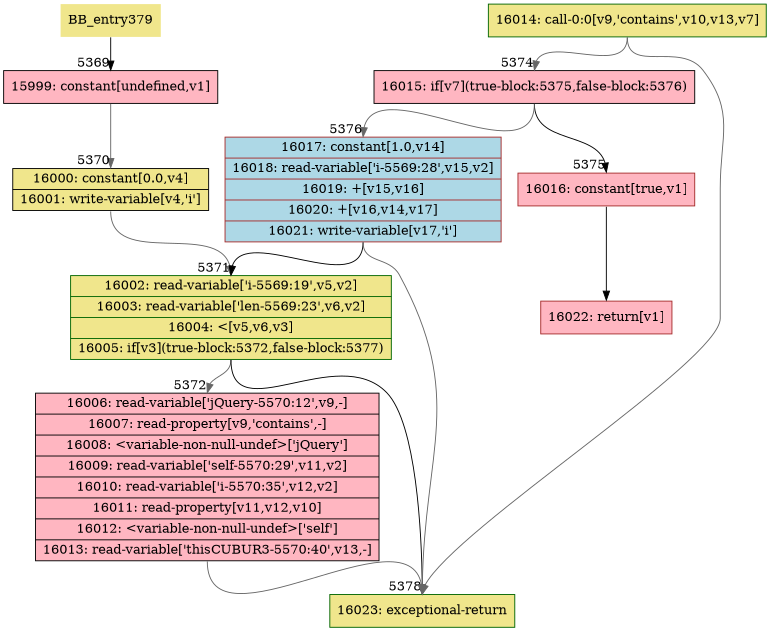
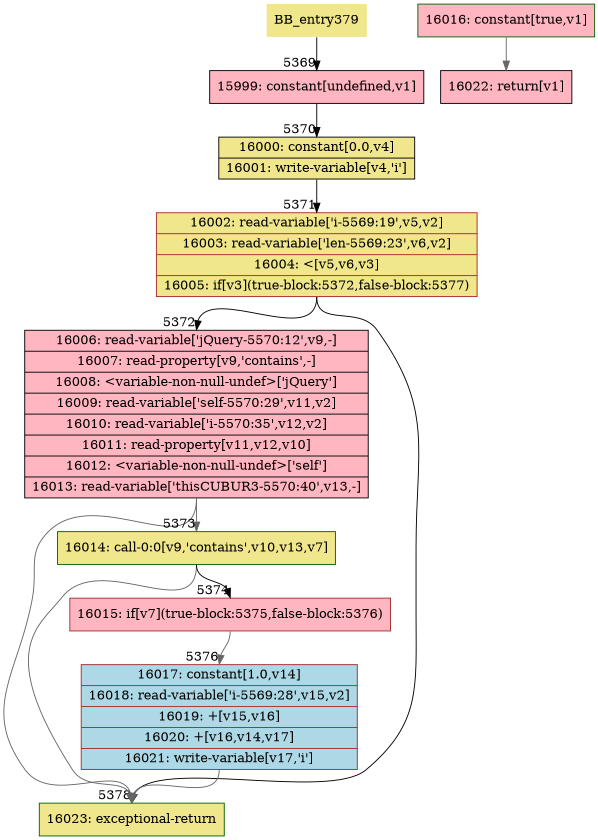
(585, 54) -> (209, 580)
(534, 87) -> (230, 615)
(111, 131) -> (317, 116)
(566, 137) -> none
(606, 190) -> (506, 20)
(166, 243) -> (317, 191)
(606, 249) -> (506, 49)
(301, 260) -> none
(231, 318) -> (317, 255)
(606, 318) -> (506, 87)
(223, 374) -> (261, 314)
none -> (196, 510)
